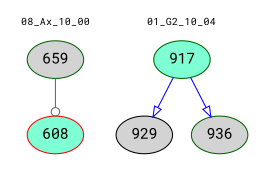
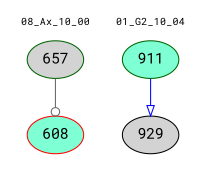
(55, 60) -> (55, 60)
(182, 60) -> (151, 60)
(220, 135) -> none
